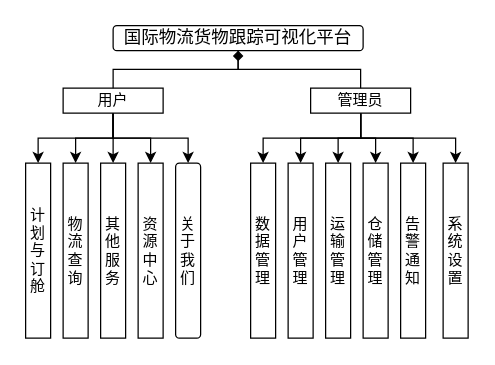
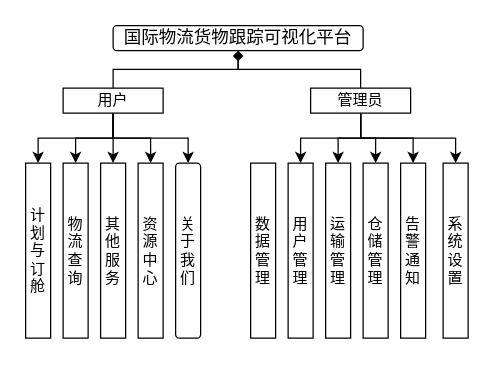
(272, 138) -> none
